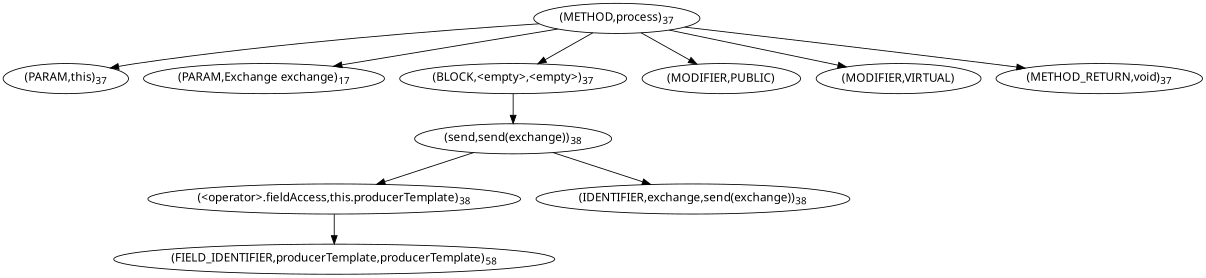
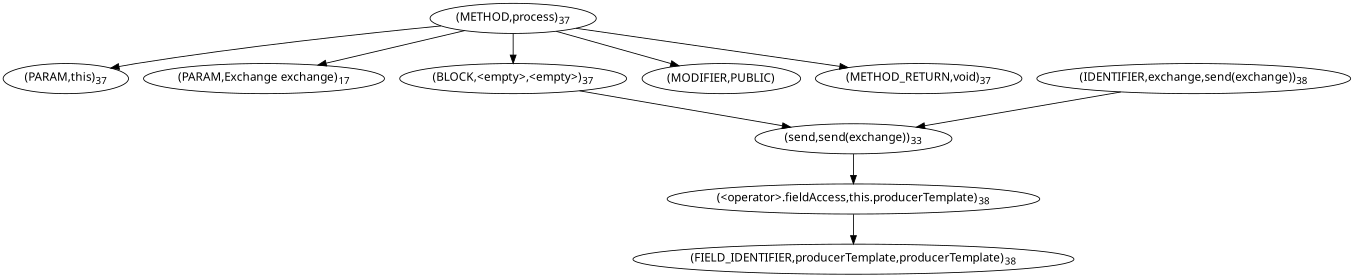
(899, 79) -> none
(576, 138) -> (917, 138)
(598, 167) -> (1023, 109)
(491, 258) -> (1011, 258)
